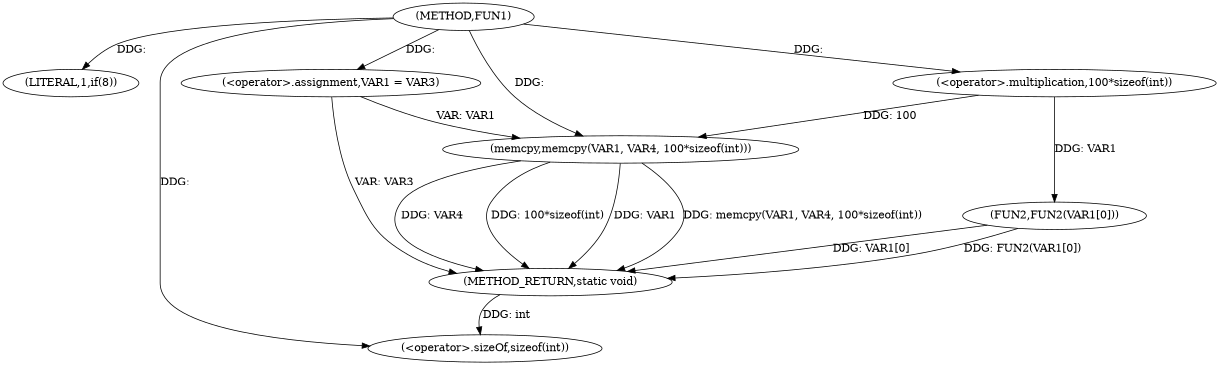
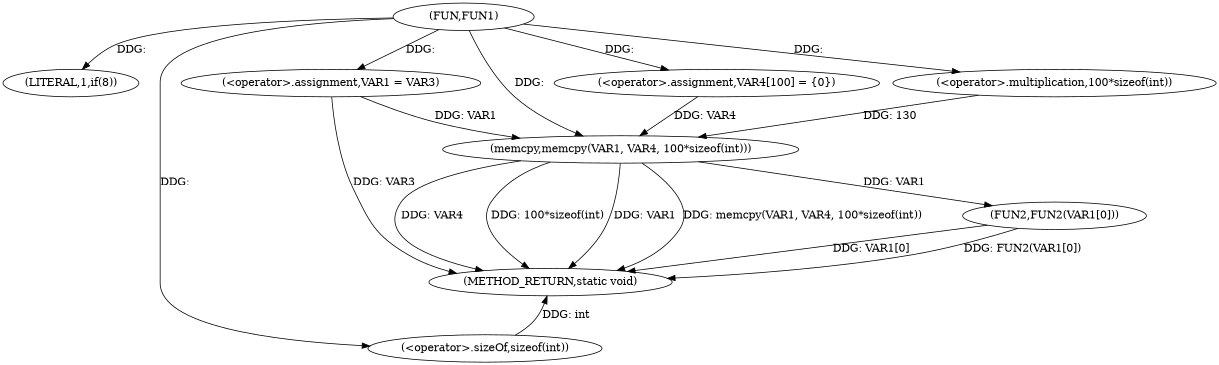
(464, 17) -> (464, 17)
none -> (717, 83)
(466, 116) -> (466, 116)
(890, 116) -> (890, 116)
(1055, 146) -> (841, 183)
(384, 183) -> (384, 183)
(484, 308) -> (533, 322)
